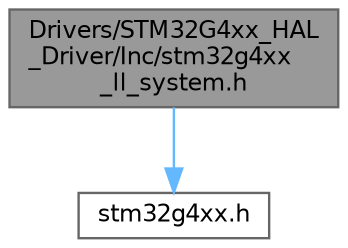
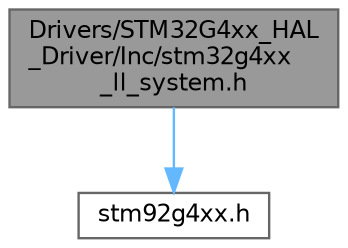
(174, 216) -> (174, 216)
